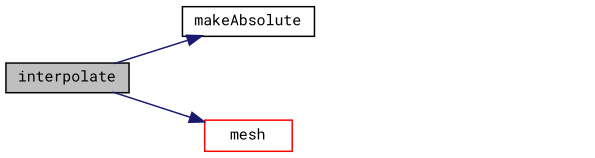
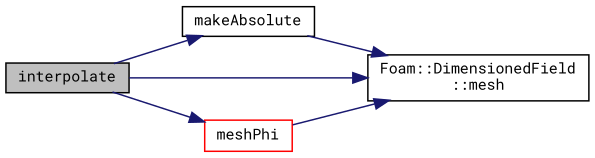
none -> (478, 78)
(248, 136) -> (248, 136)
